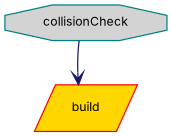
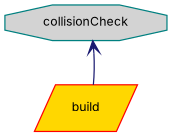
(78, 57) -> (94, 69)
